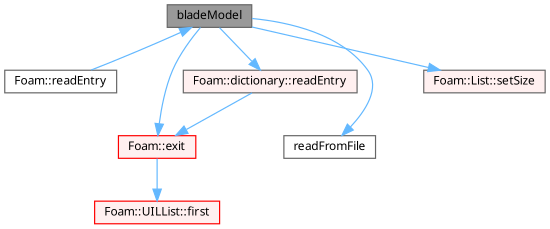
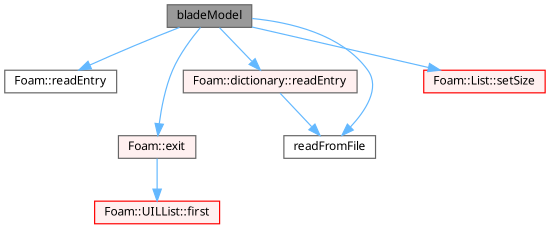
(136, 52) -> (134, 46)
(484, 82) -> (484, 82)
(219, 111) -> (296, 110)
(157, 147) -> (157, 147)
